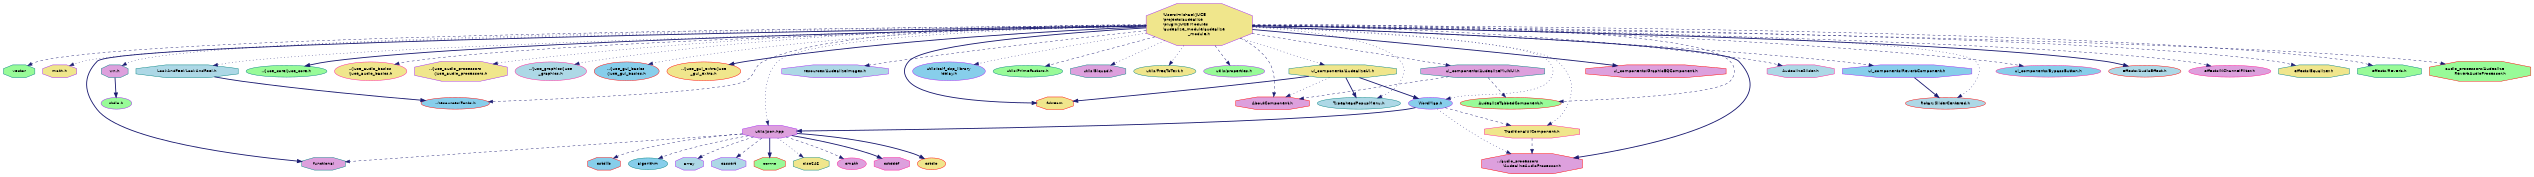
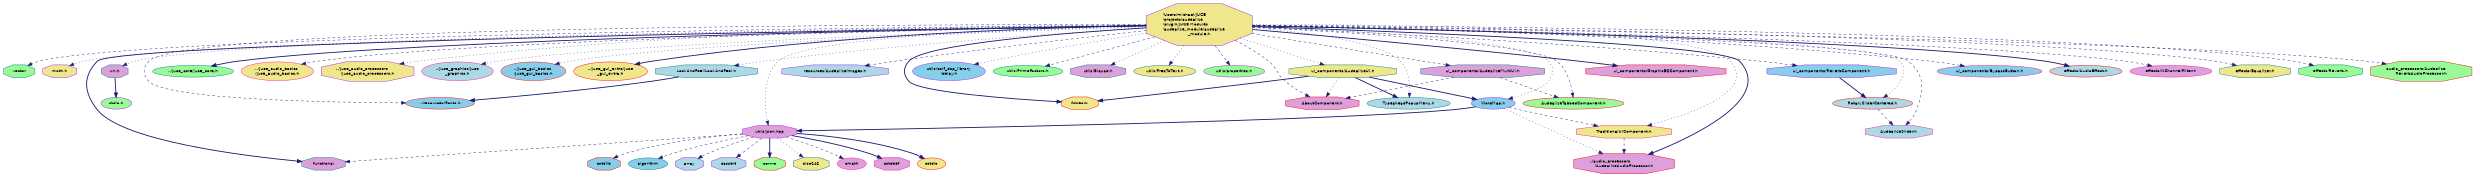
none -> (1884, 116)
